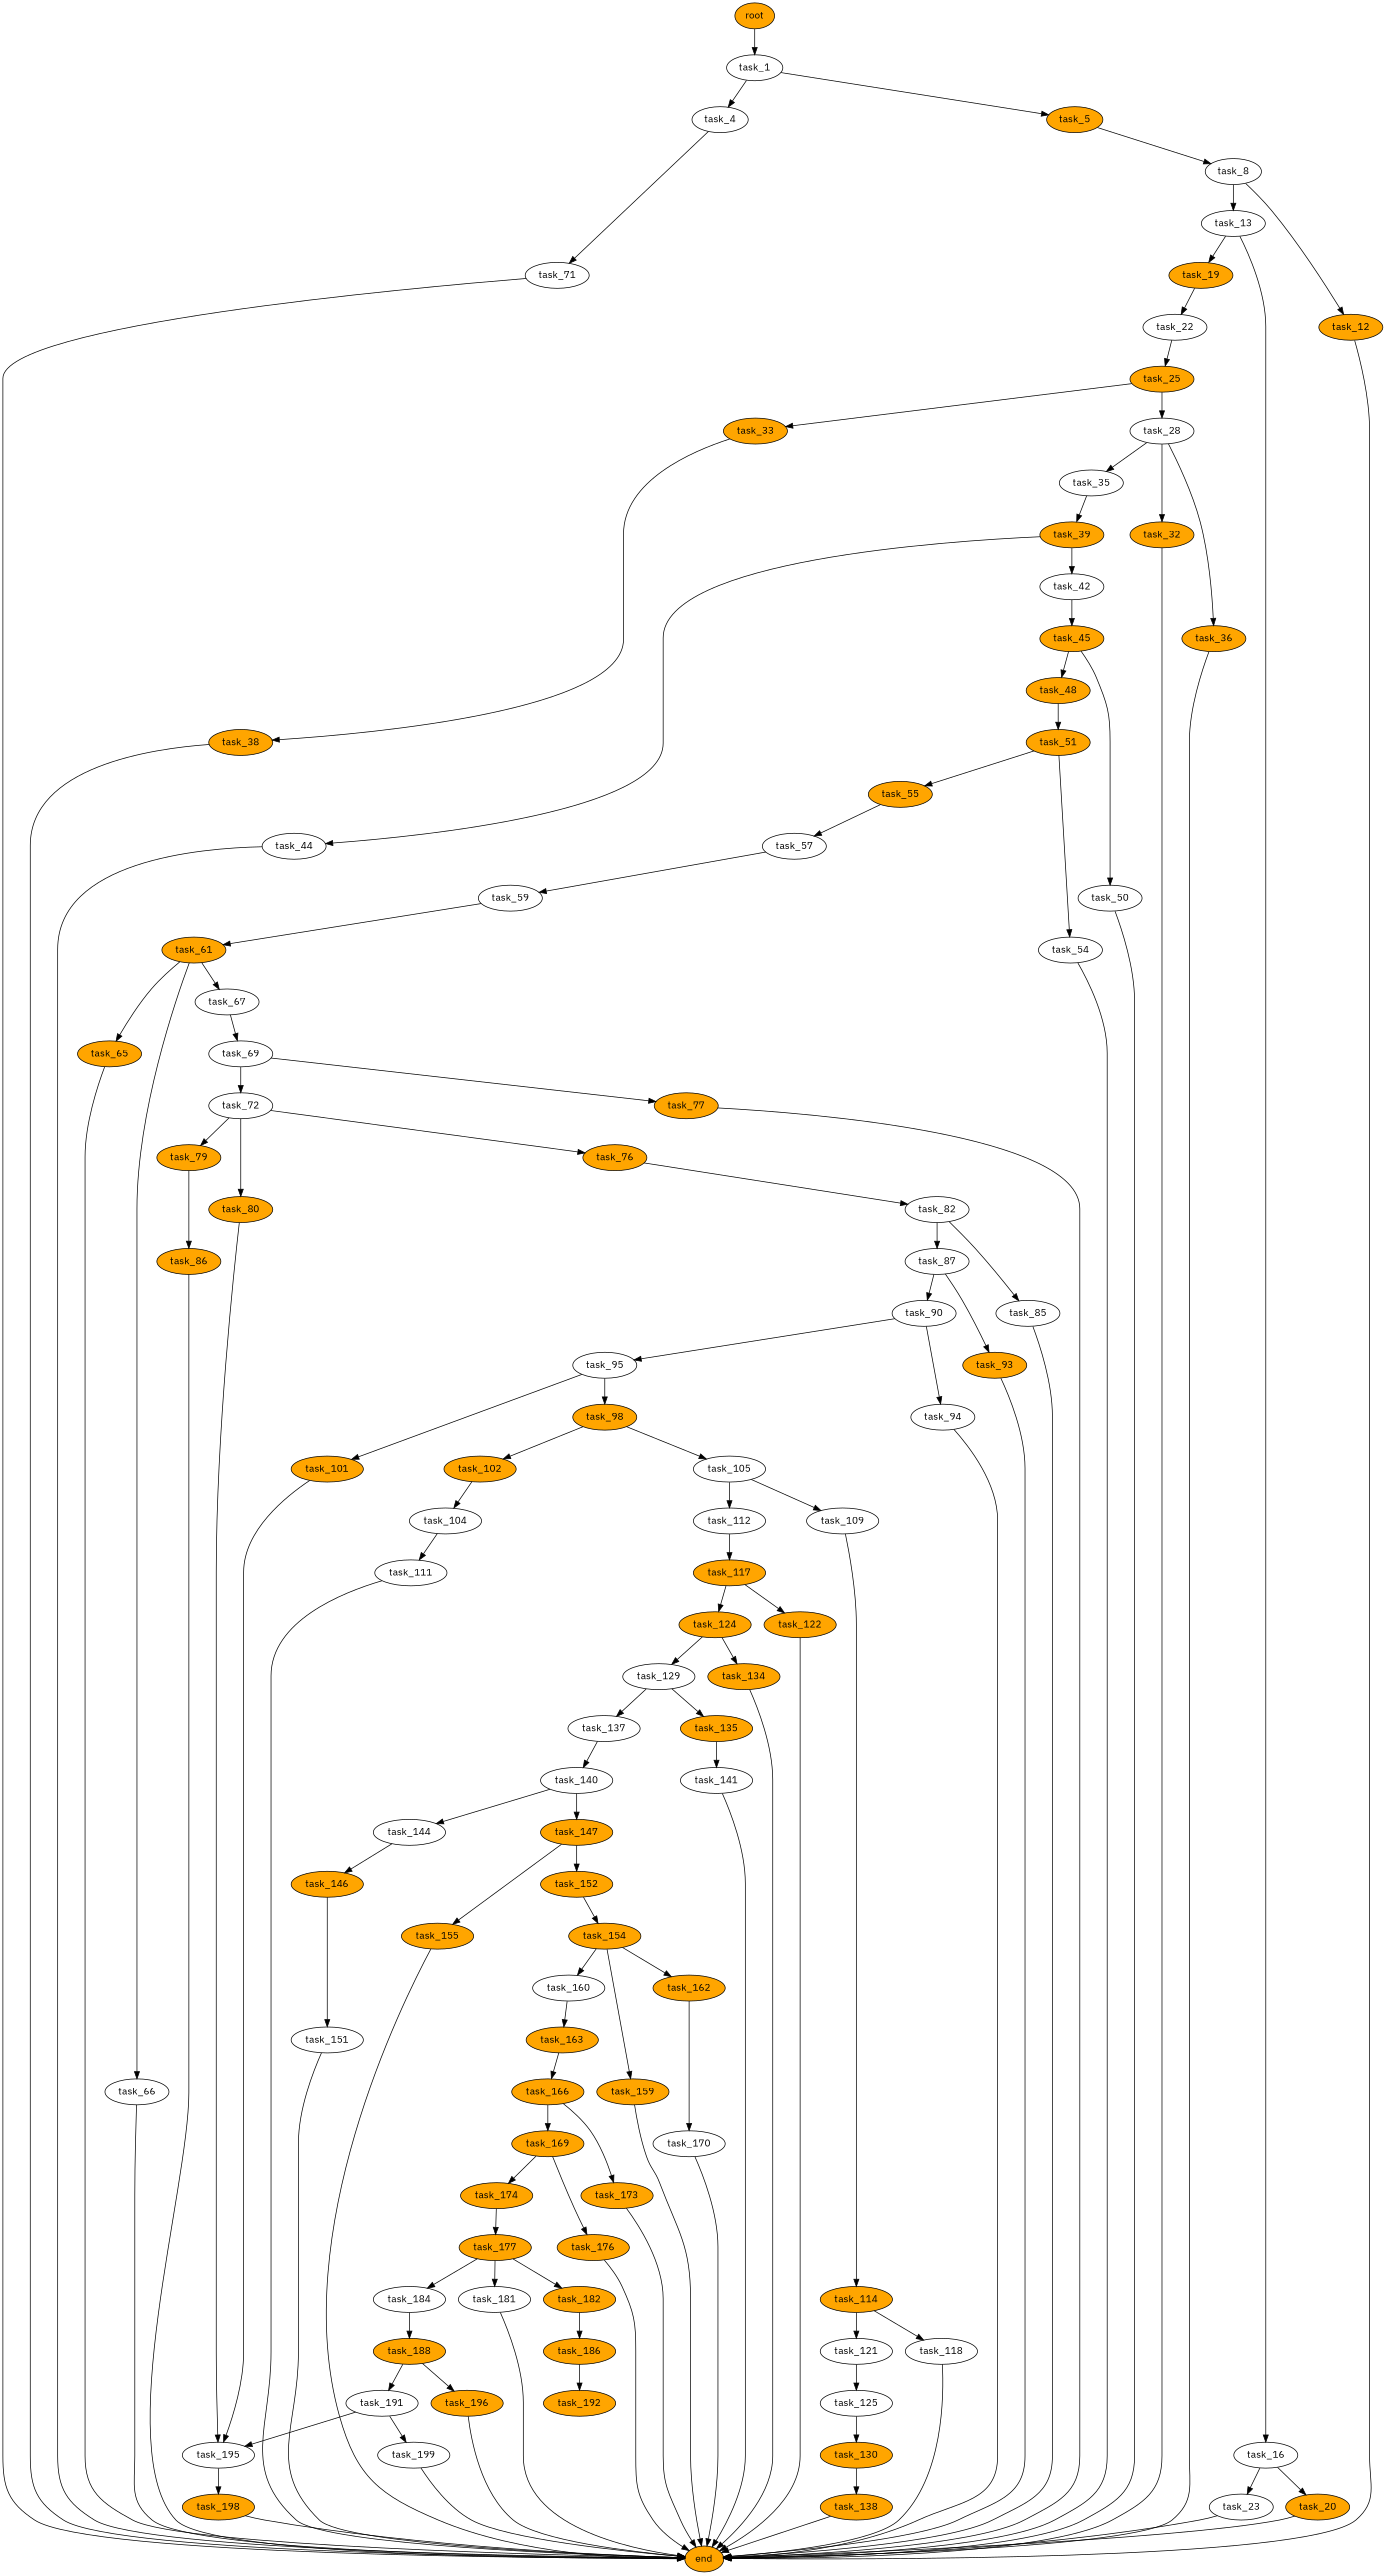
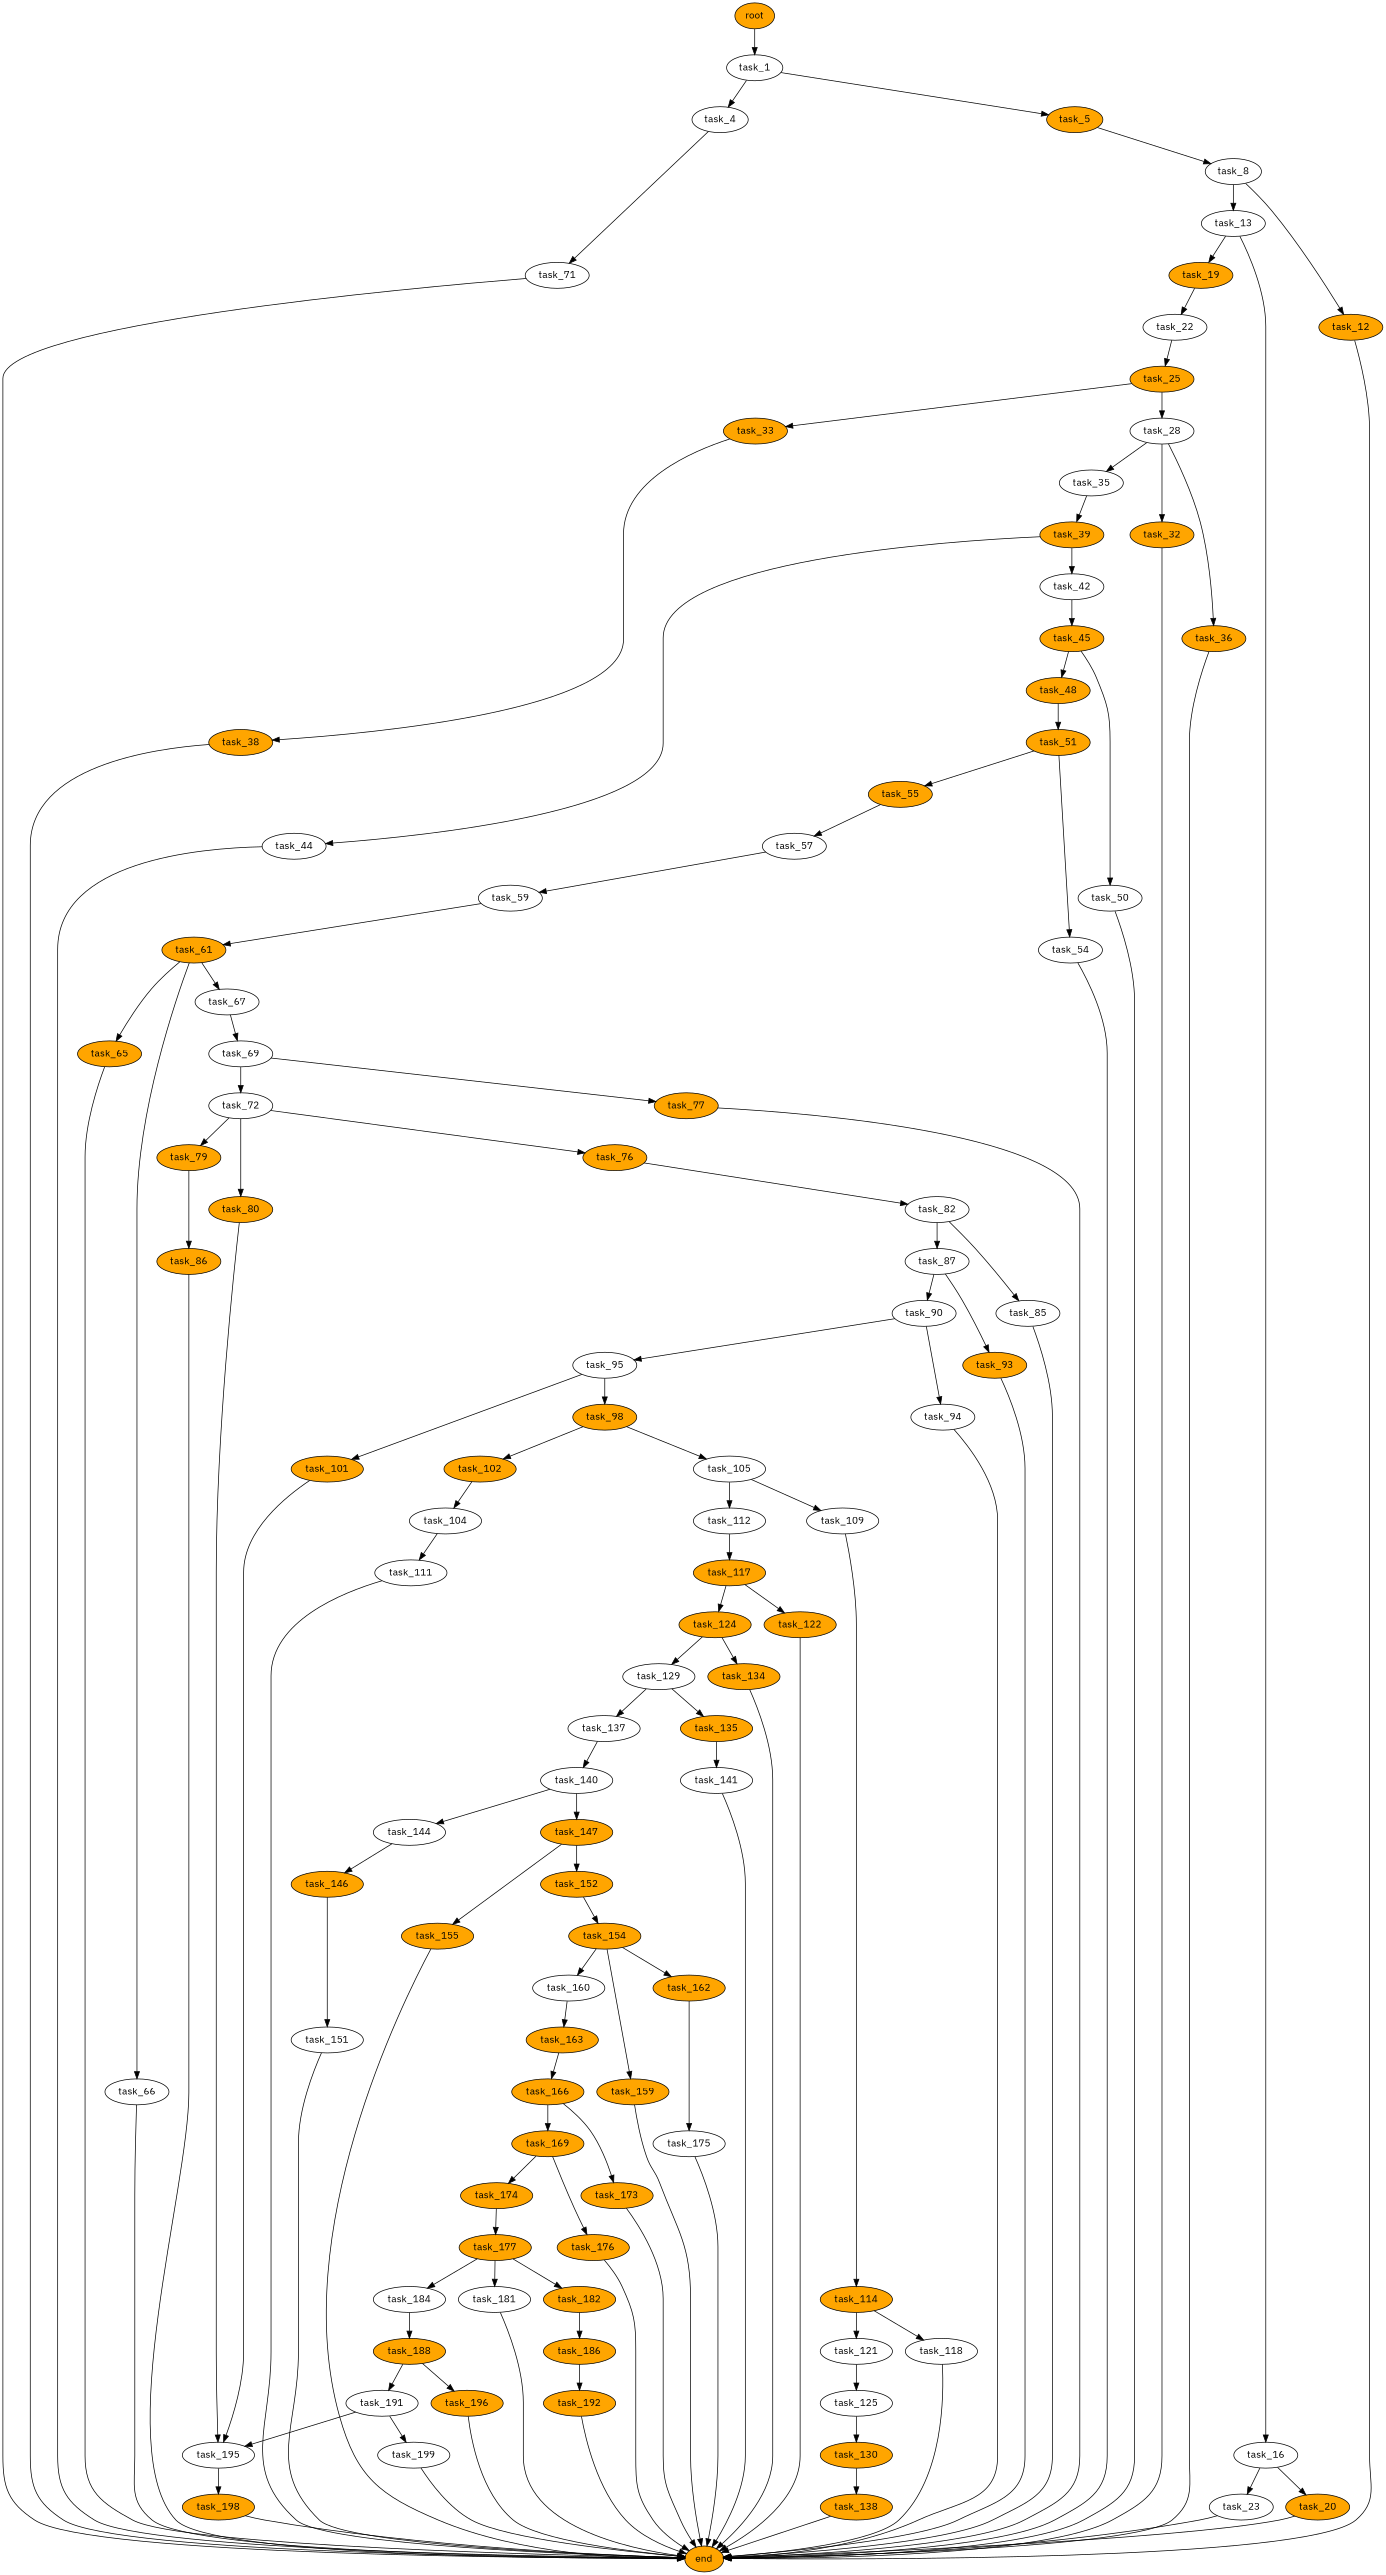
(689, 2144) -> (689, 2144)
none -> (611, 2499)
